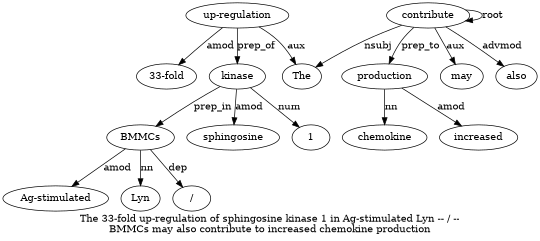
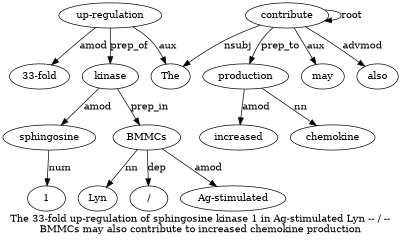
(272, 105) -> (48, 164)
